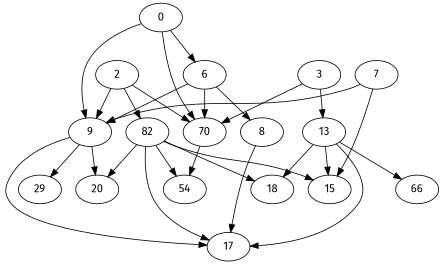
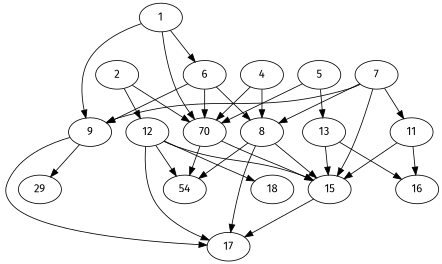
(161, 18) -> (161, 18)
none -> (262, 75)
(319, 75) -> (319, 75)
(105, 100) -> none
none -> (327, 100)
(147, 132) -> (147, 132)
none -> (412, 132)
none -> (232, 155)
none -> (293, 158)
(301, 158) -> none
none -> (263, 159)
(97, 189) -> none
(417, 189) -> (417, 189)
(343, 219) -> (283, 216)
